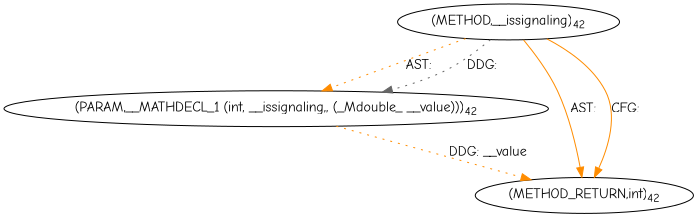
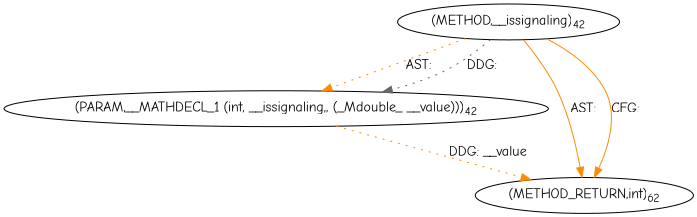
(654, 194) -> (654, 194)
